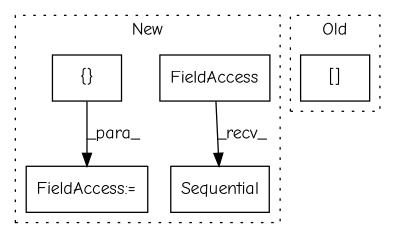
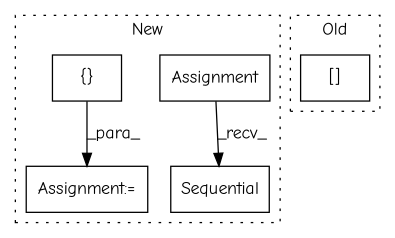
(215, 78) -> (215, 78)
(87, 189) -> (87, 189)
